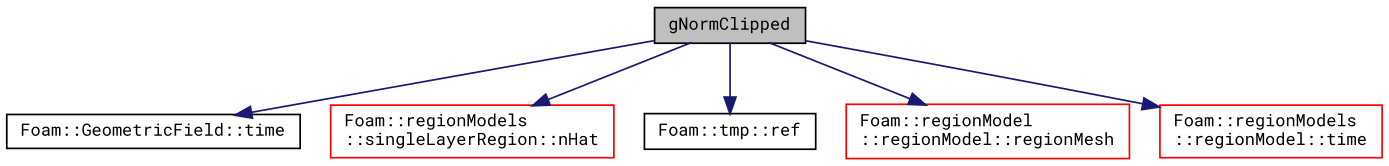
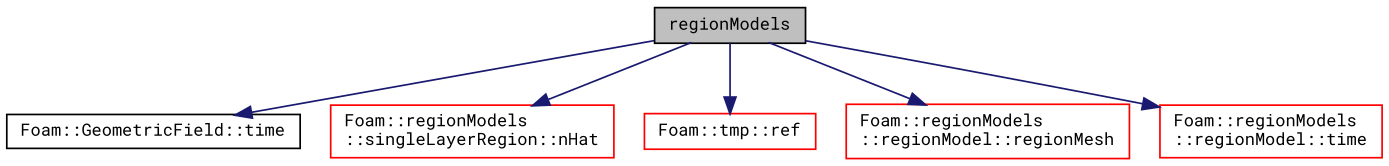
(730, 25) -> (730, 25)
(730, 131) -> (730, 131)
(988, 131) -> (988, 131)
